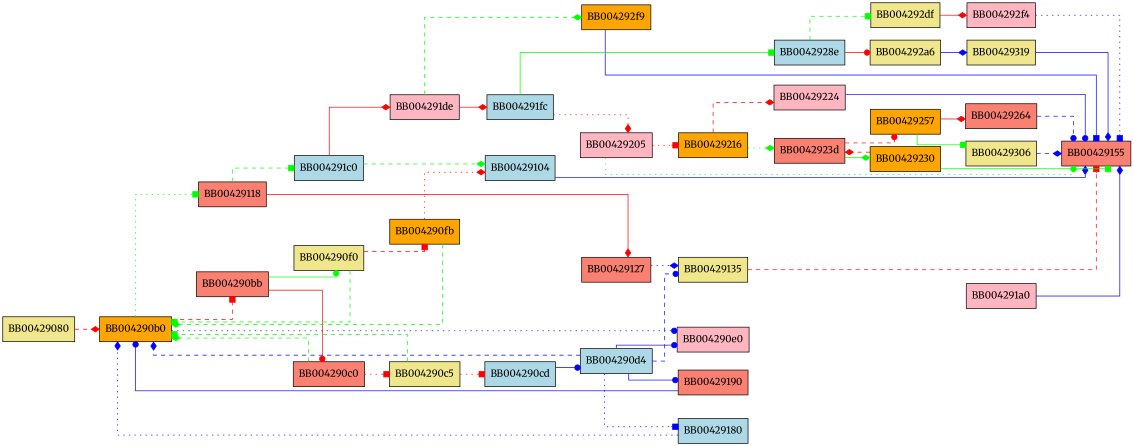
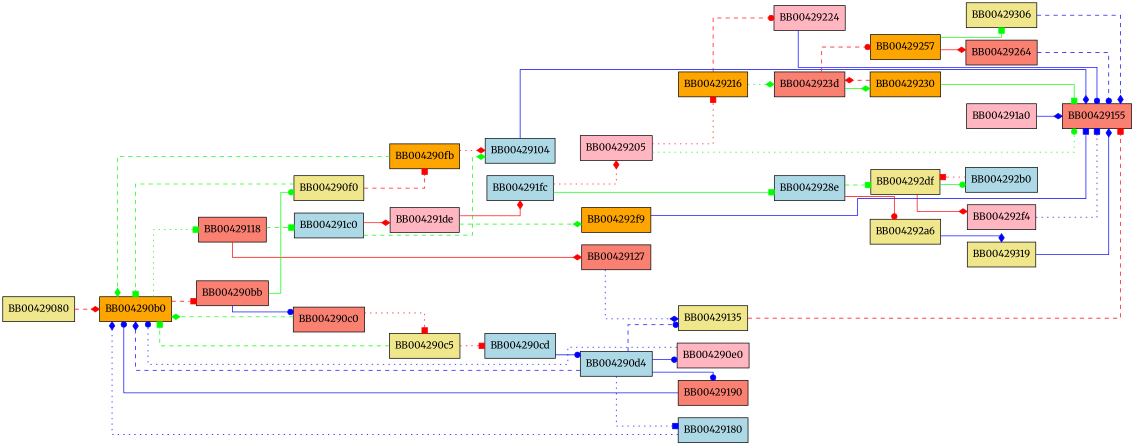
(724, 102) -> (714, 18)
none -> (1002, 180)
(322, 296) -> (257, 312)
(422, 331) -> (403, 364)
